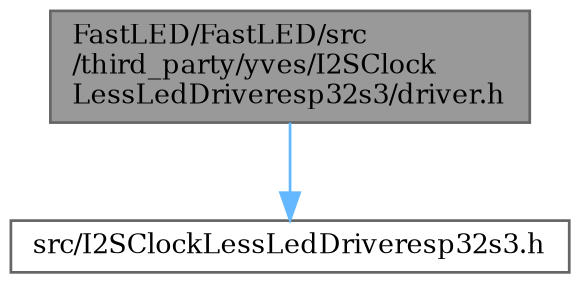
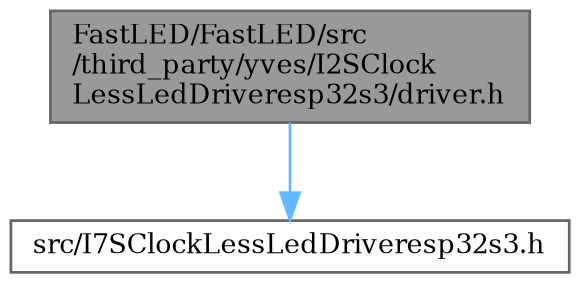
(290, 246) -> (290, 246)
